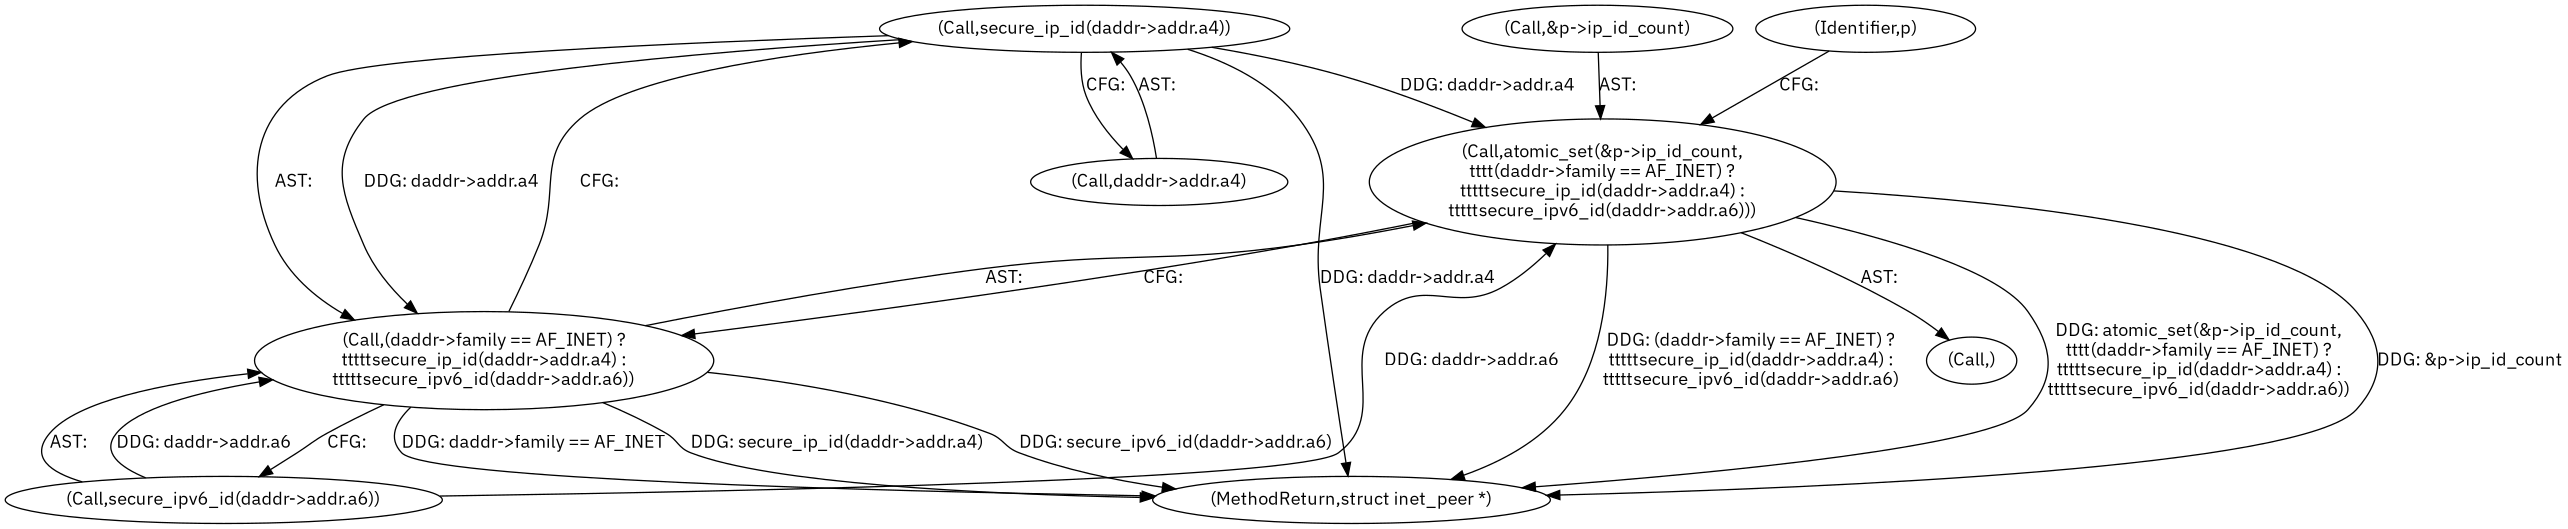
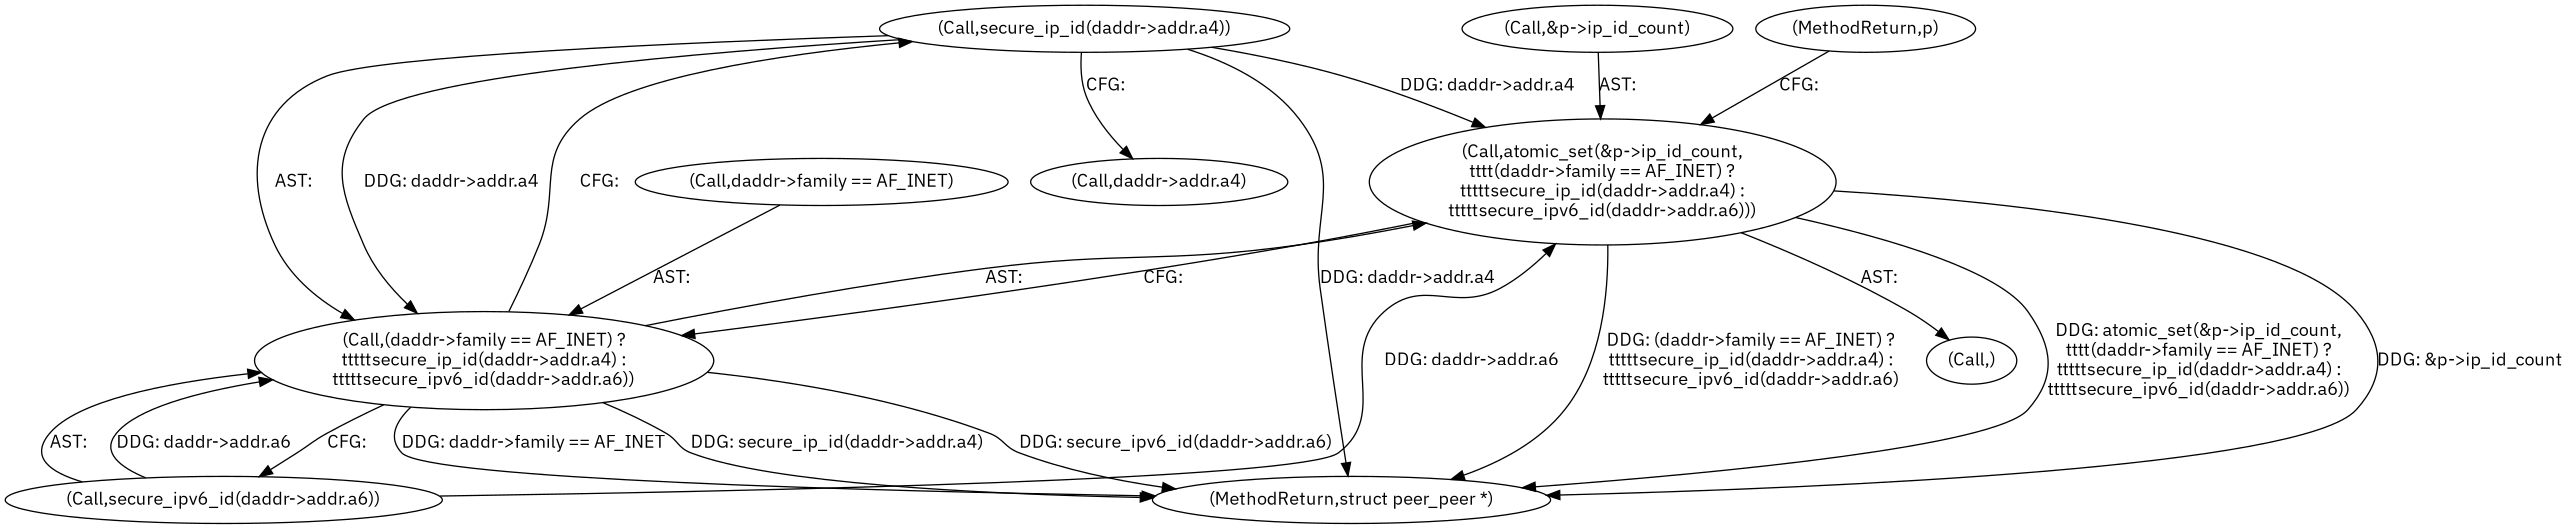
(1866, 29) -> (1866, 29)
(1144, 108) -> none
none -> (822, 182)
(1352, 500) -> (1352, 500)
